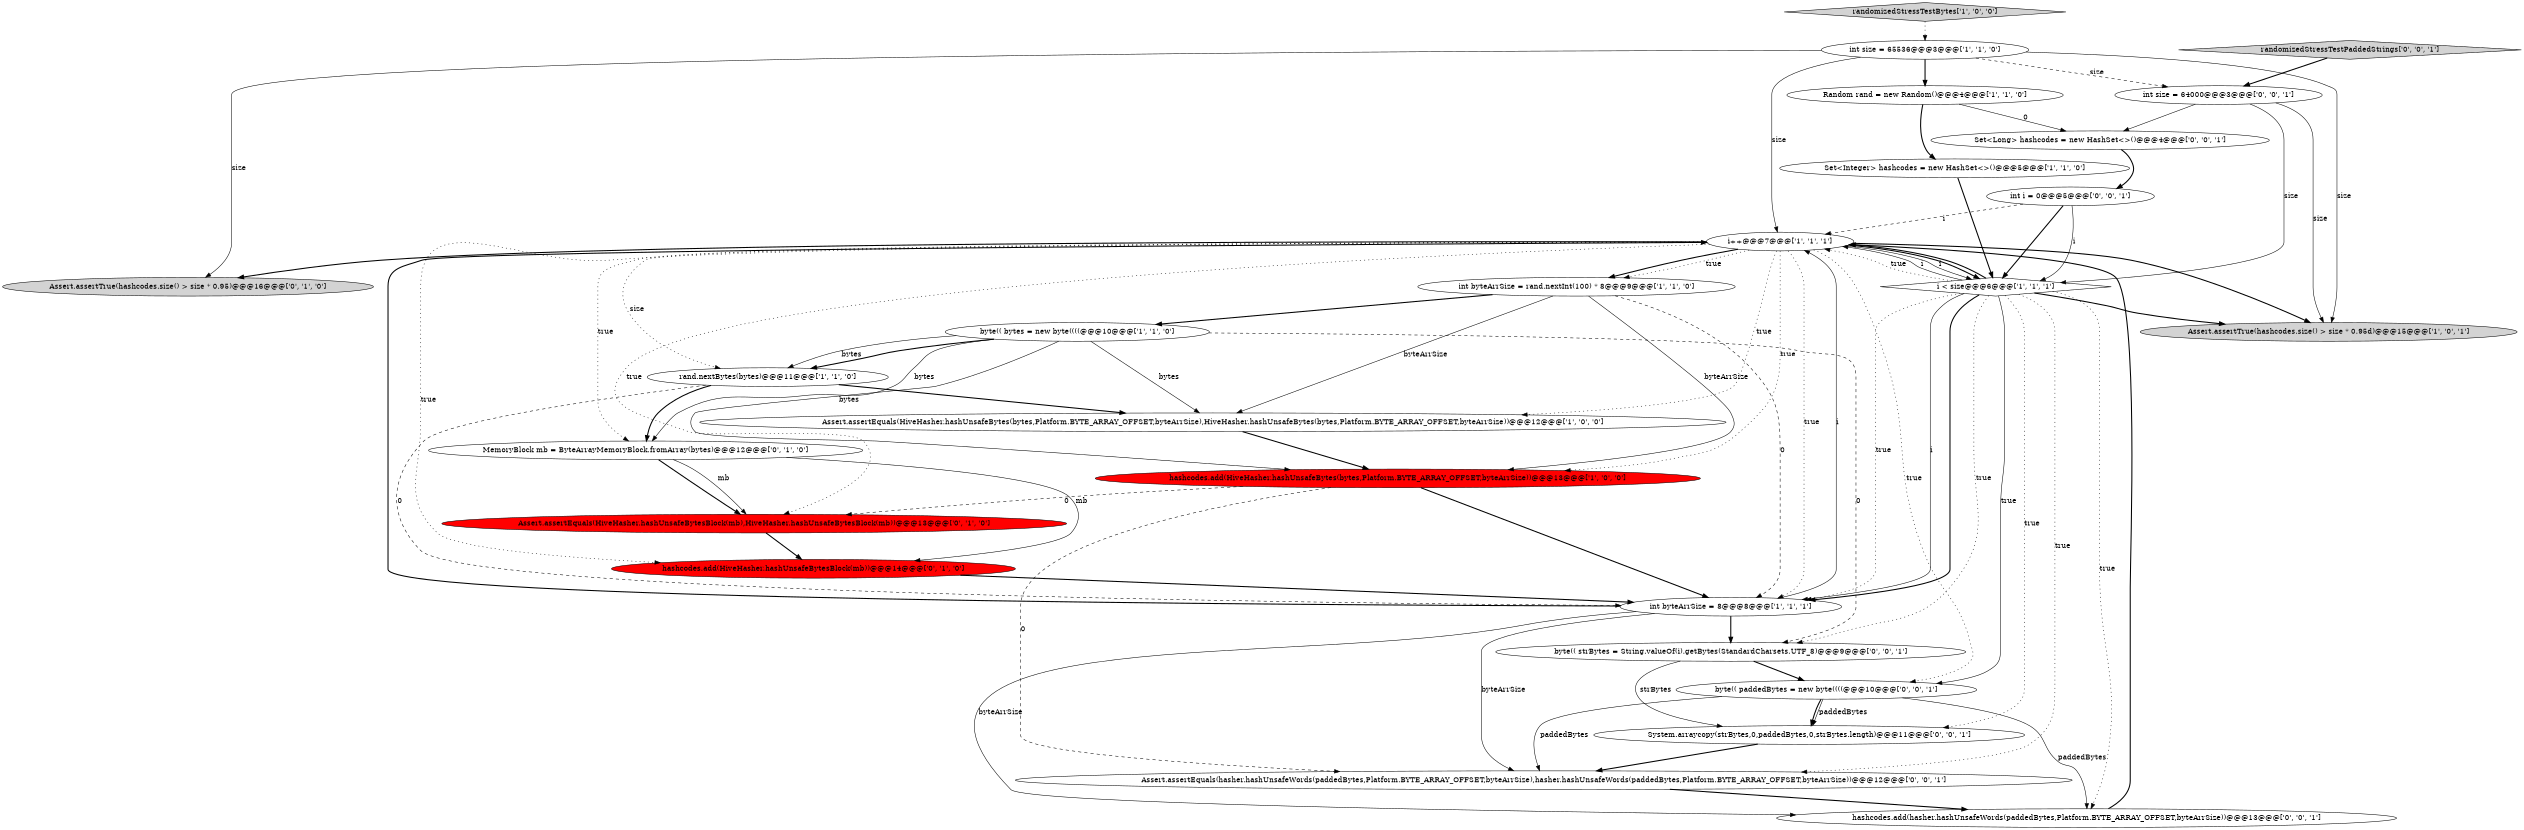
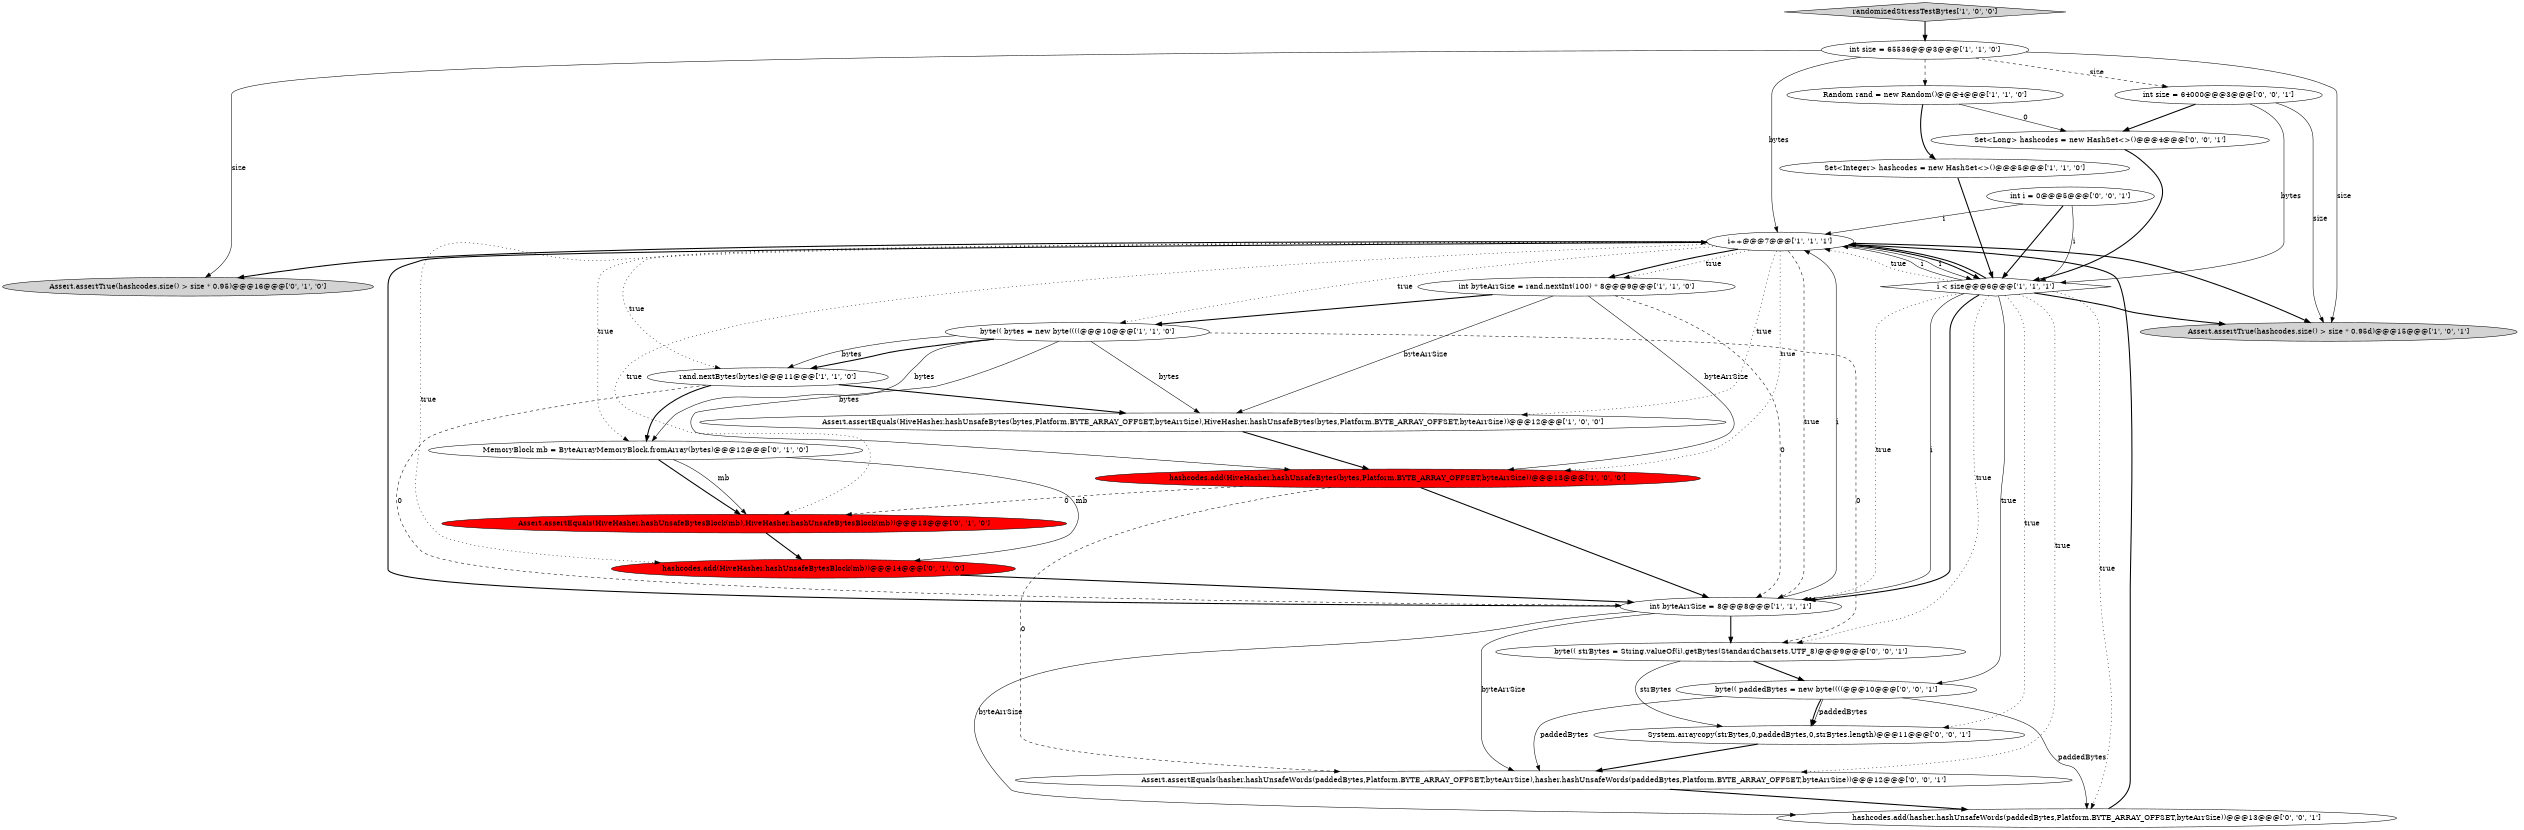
(1925, 28) -> (1925, 28)
(2350, 50) -> none
(1925, 70) -> (1925, 70)
(2162, 117) -> (2162, 117)
(1779, 140) -> (1779, 140)
(2134, 168) -> (2137, 234)
(2291, 196) -> (2291, 196)
(1927, 219) -> (1927, 219)
(637, 309) -> (637, 309)
(1804, 426) -> (1804, 426)
(1905, 479) -> (1420, 275)
